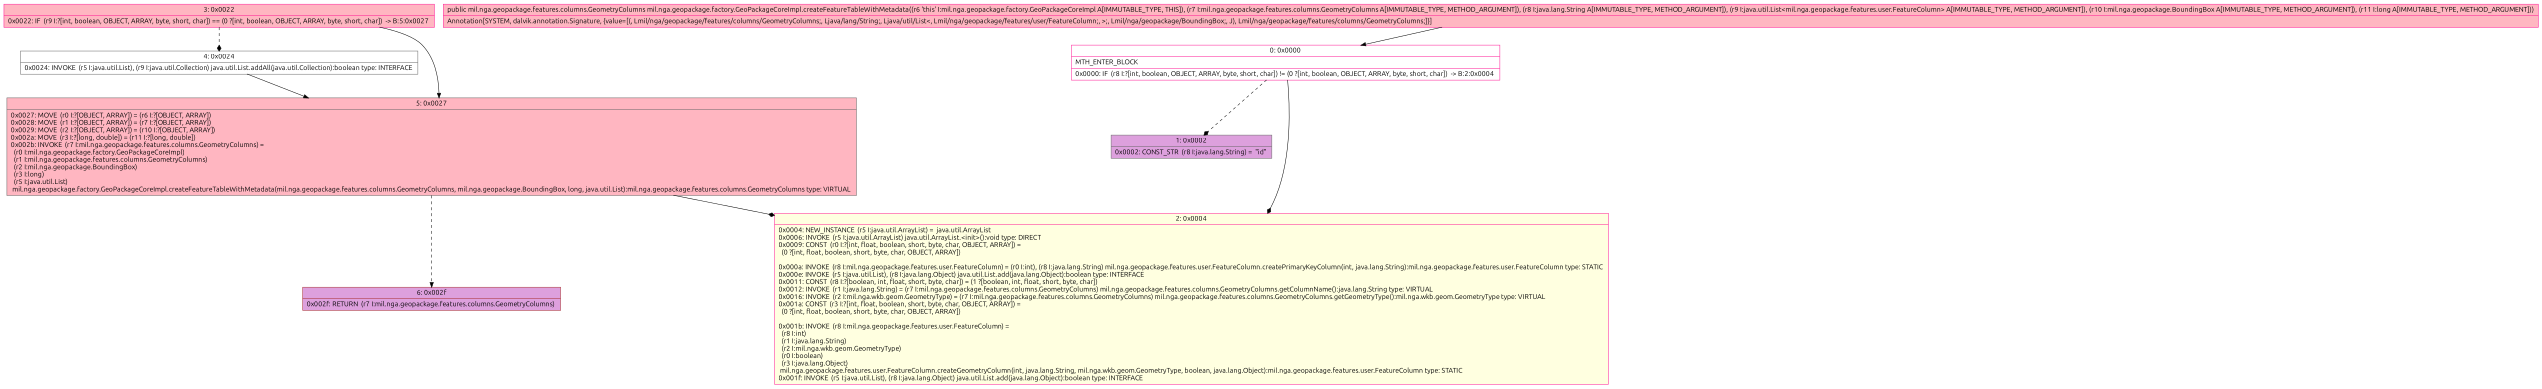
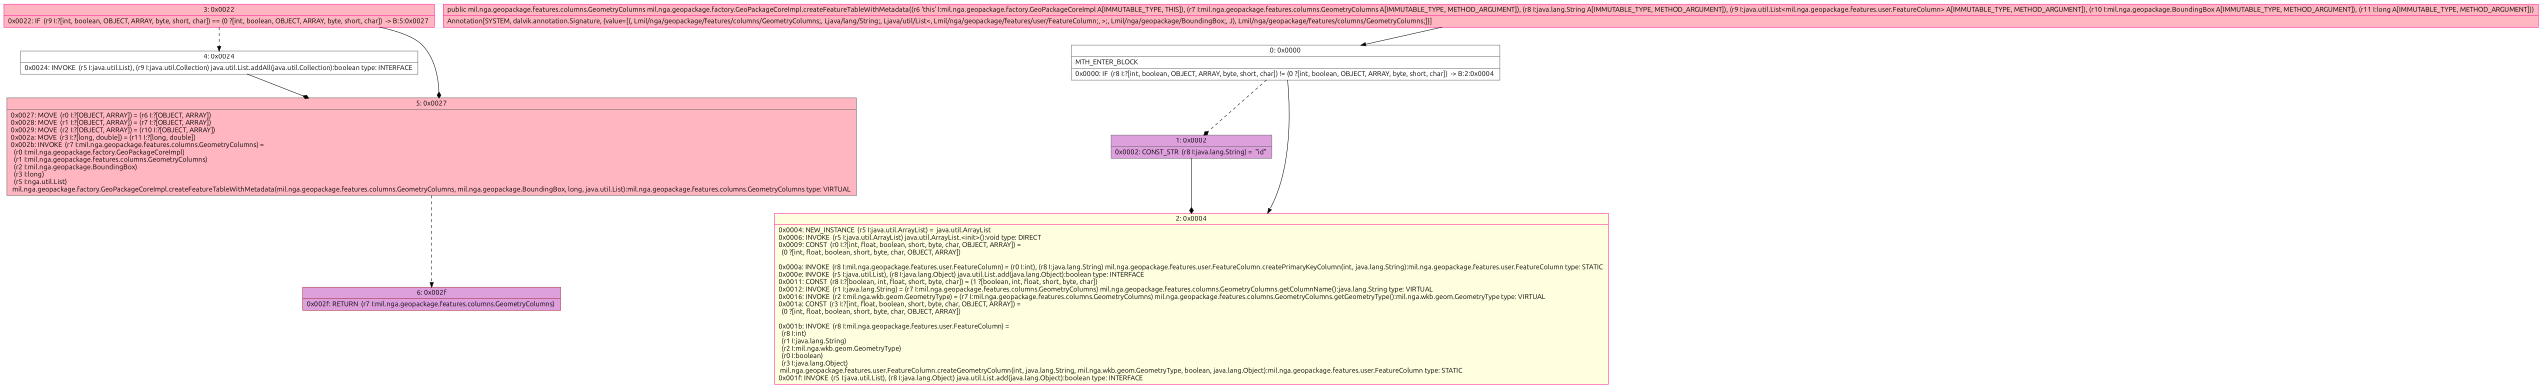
(219, 37) -> (219, 37)
(424, 47) -> (424, 47)
(1286, 63) -> (1286, 63)
(275, 85) -> (275, 85)
(1288, 145) -> (1288, 145)
(39, 182) -> (39, 182)
(721, 205) -> (1191, 183)
